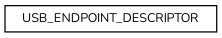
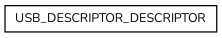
(111, 19) -> (111, 19)
